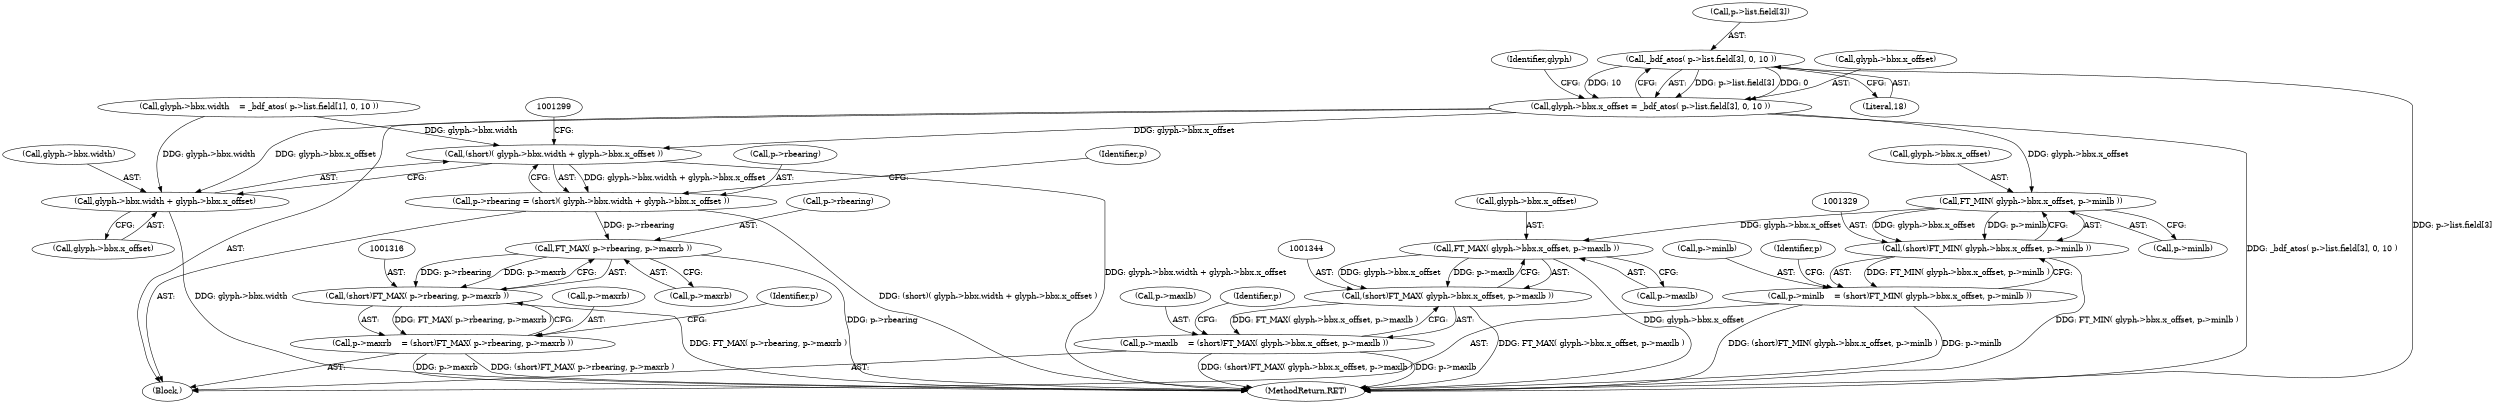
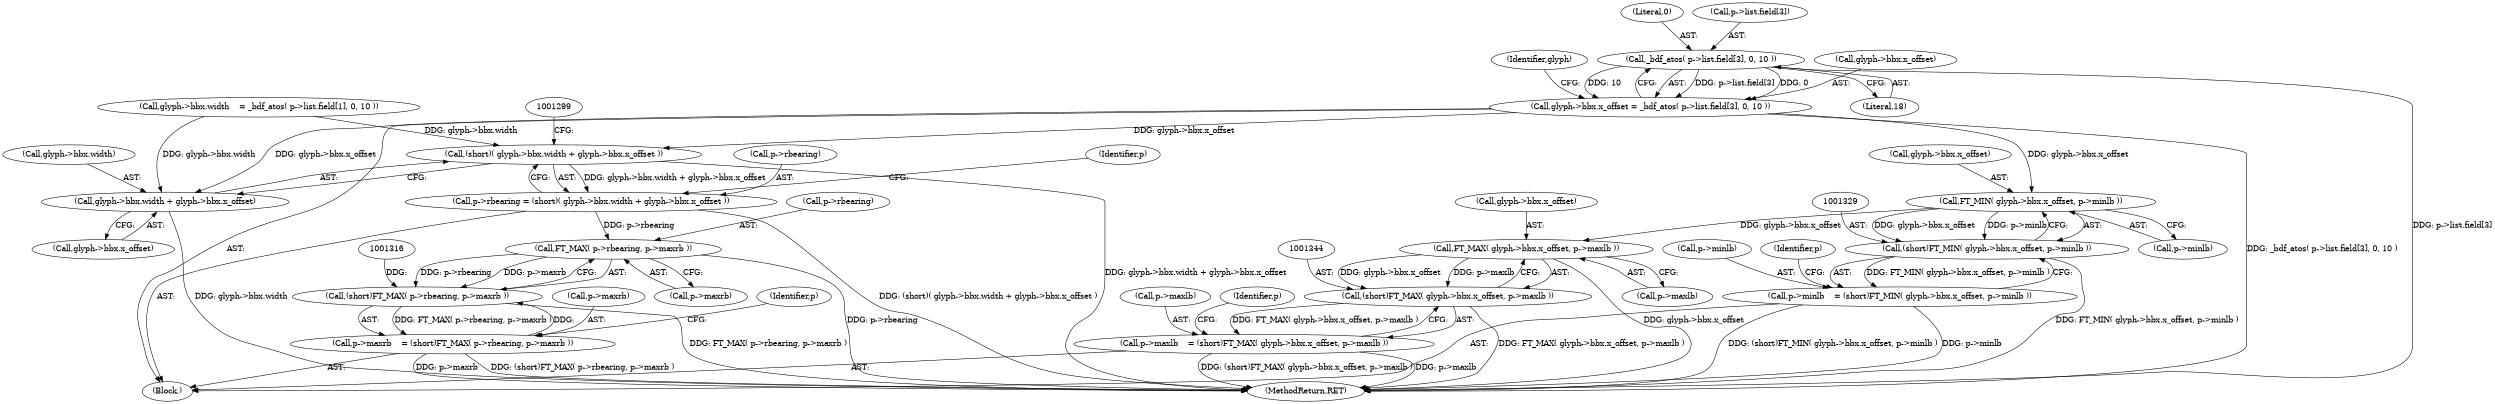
none -> (1652, 13)
(398, 273) -> (398, 273)
(565, 320) -> (565, 320)
